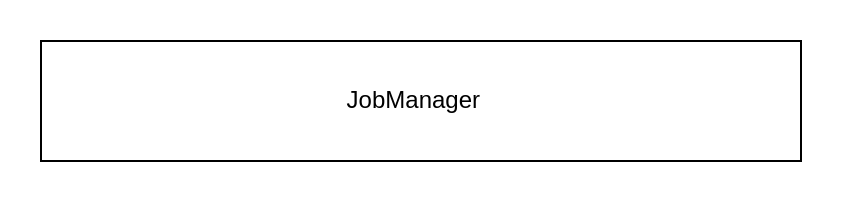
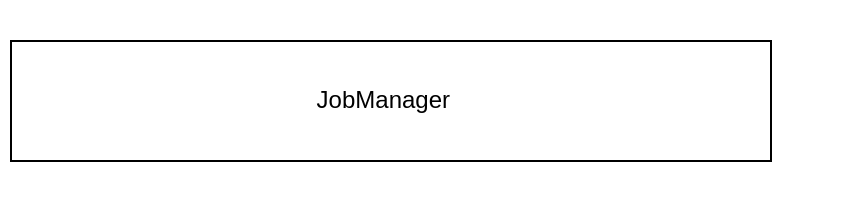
(421, 101) -> (391, 101)
